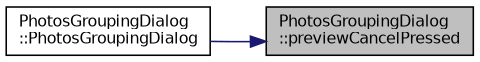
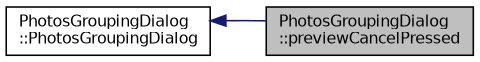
(230, 42) -> (246, 21)
